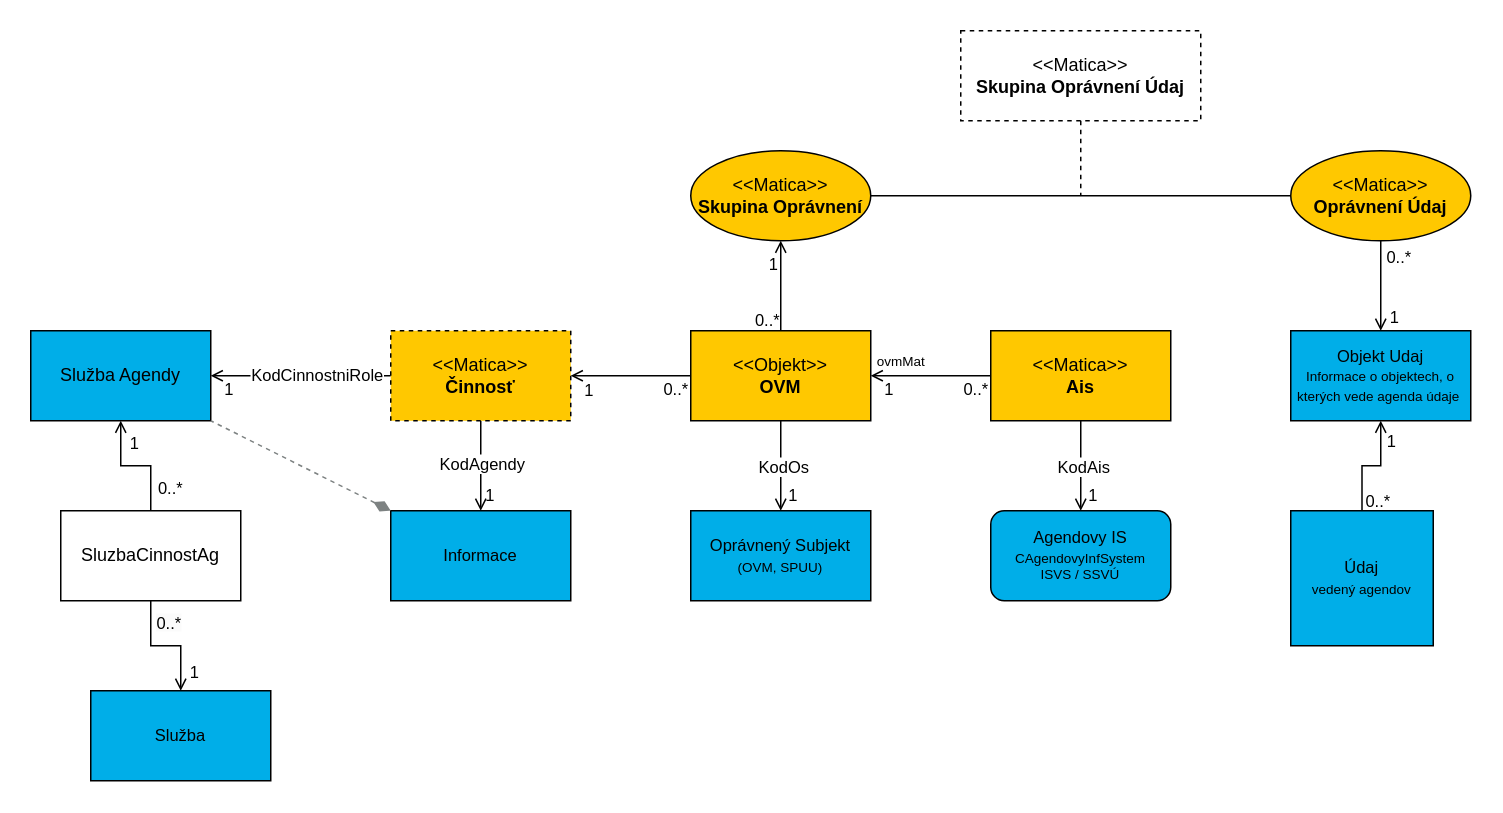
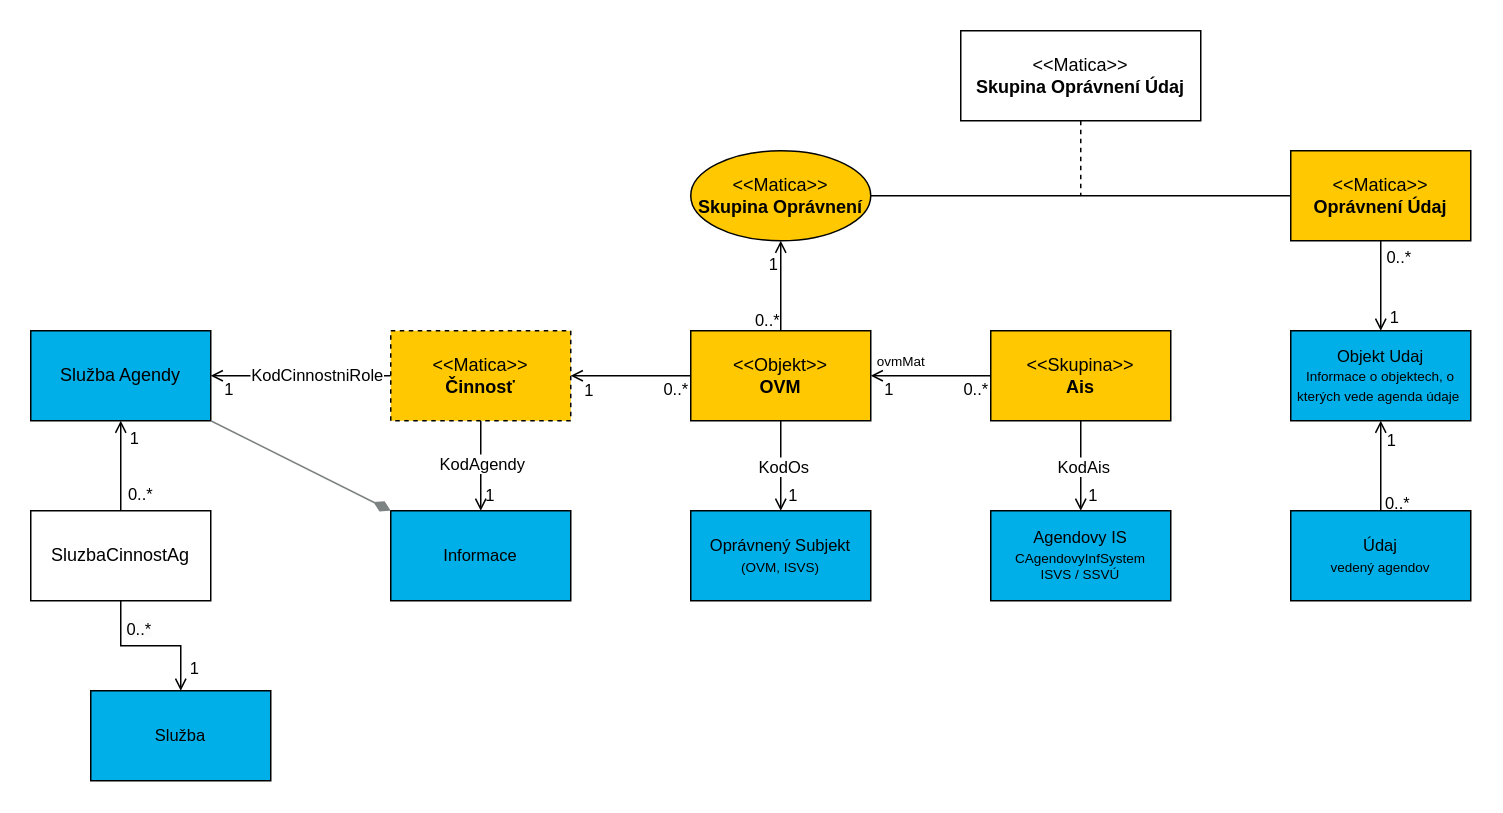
(1081, 76) -> (1081, 76)
(1381, 196) -> (1381, 196)
(1081, 376) -> (1081, 376)
(292, 462) -> (292, 462)
(151, 556) -> (121, 556)
(781, 556) -> (781, 556)
(1081, 556) -> (1081, 556)
(1362, 578) -> (1381, 556)
